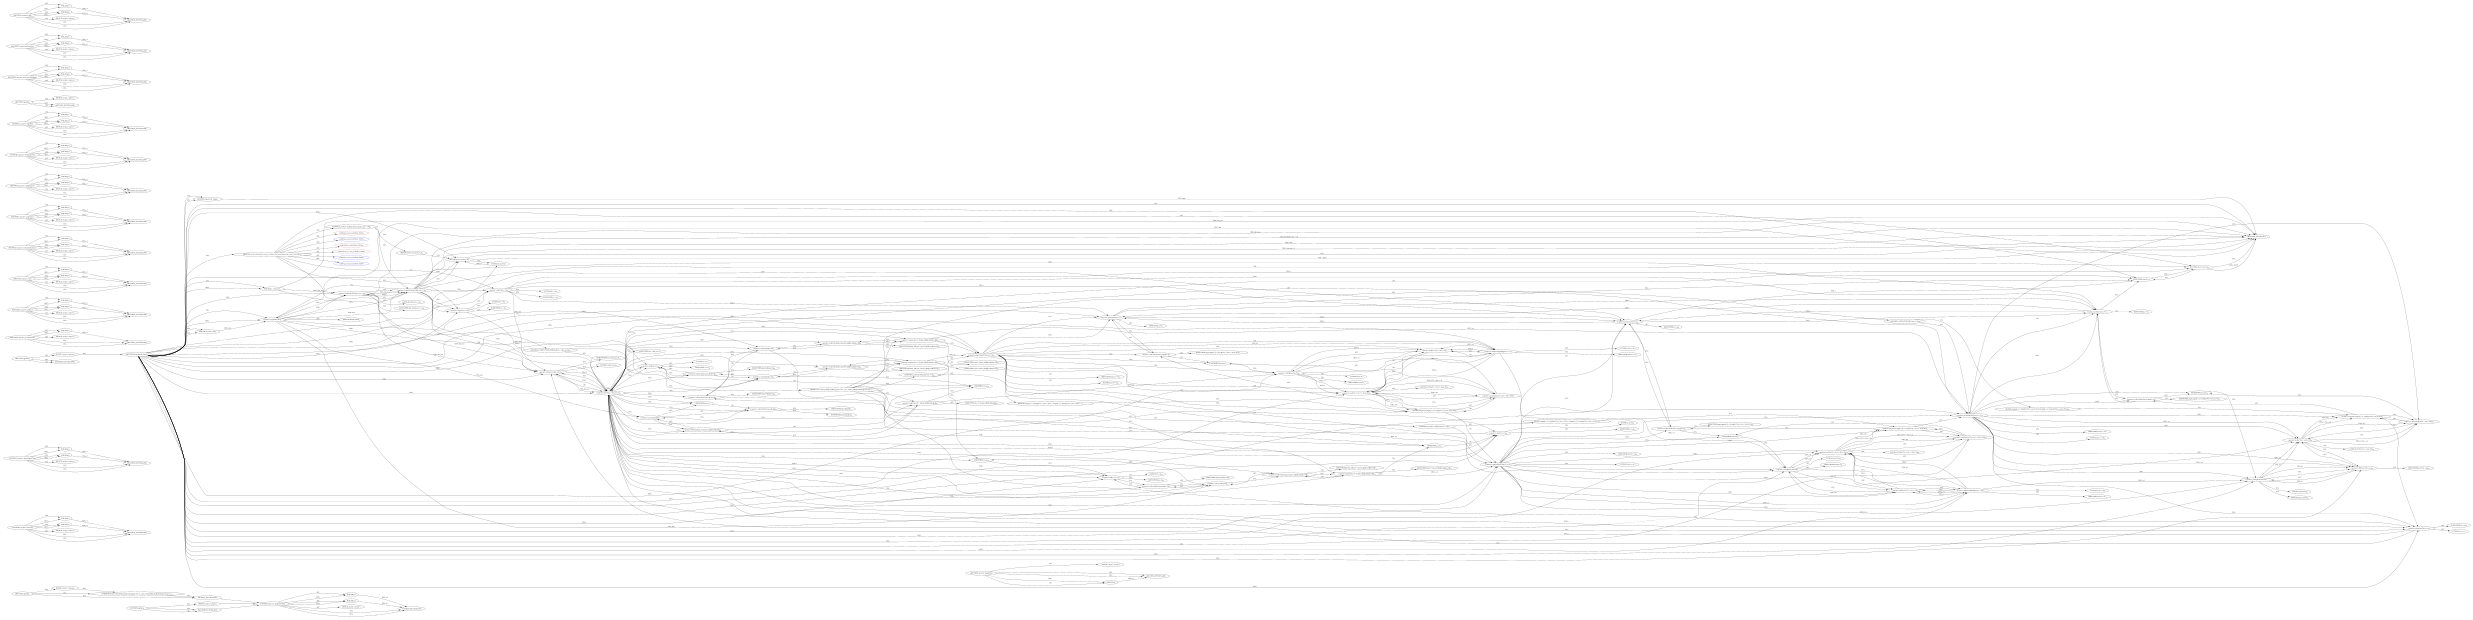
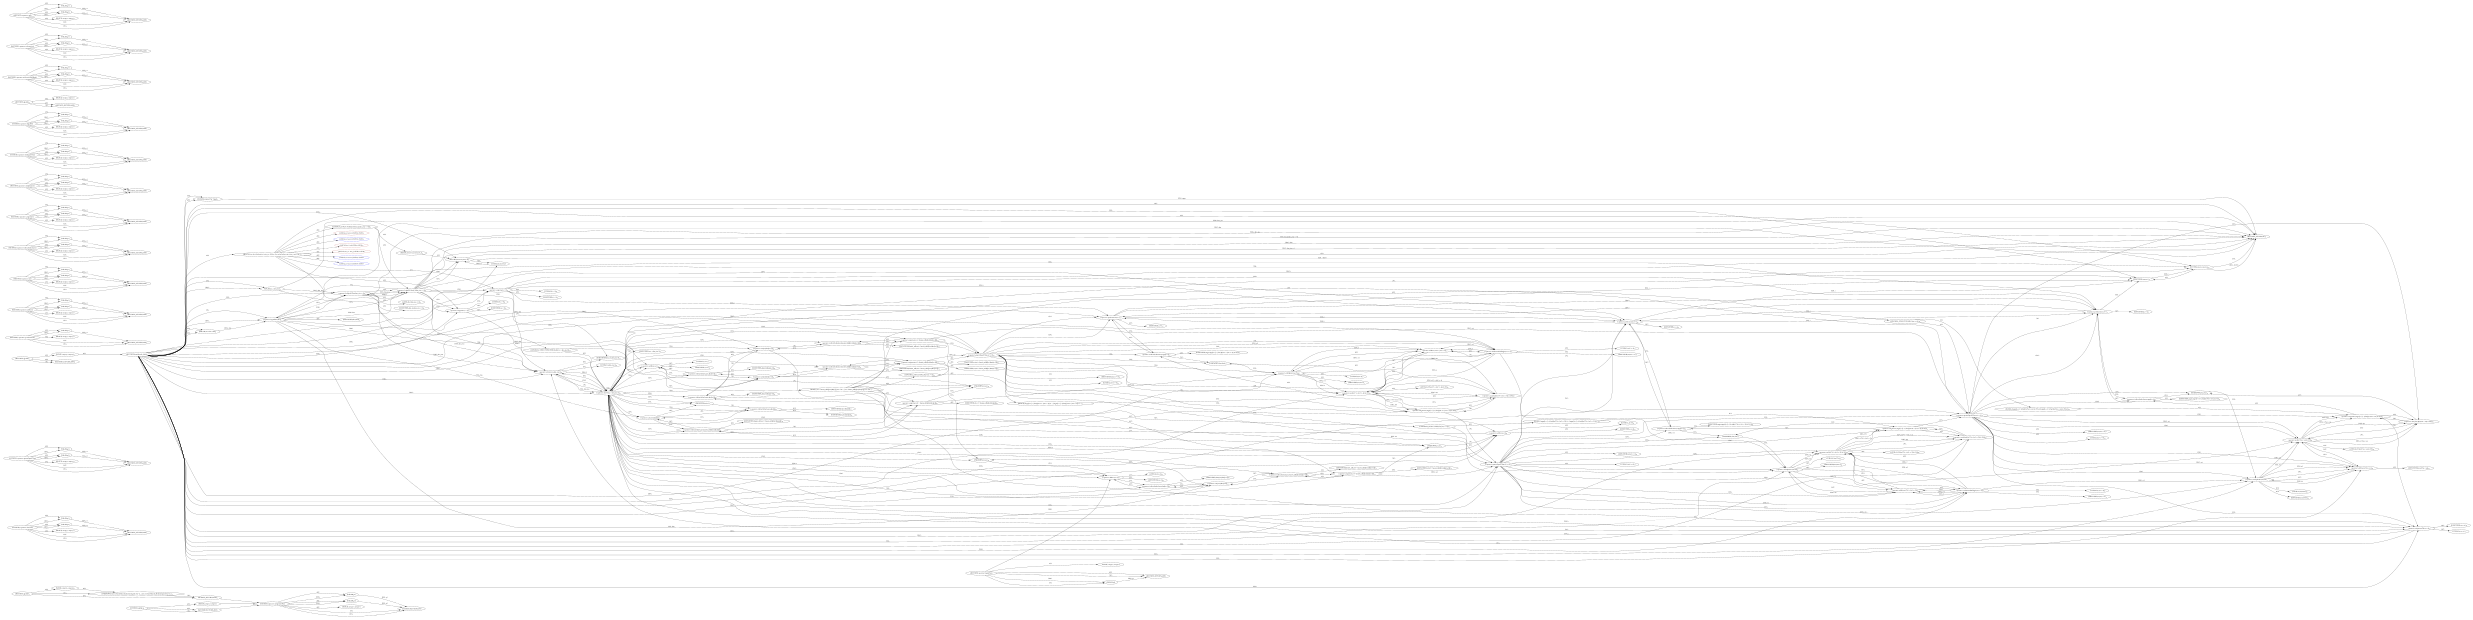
(501, 344) -> (514, 321)
none -> (763, 421)
(559, 523) -> (1053, 537)
